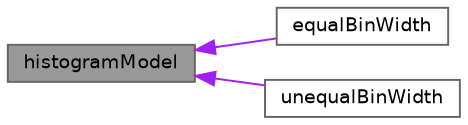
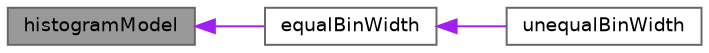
(240, 82) -> (482, 26)
